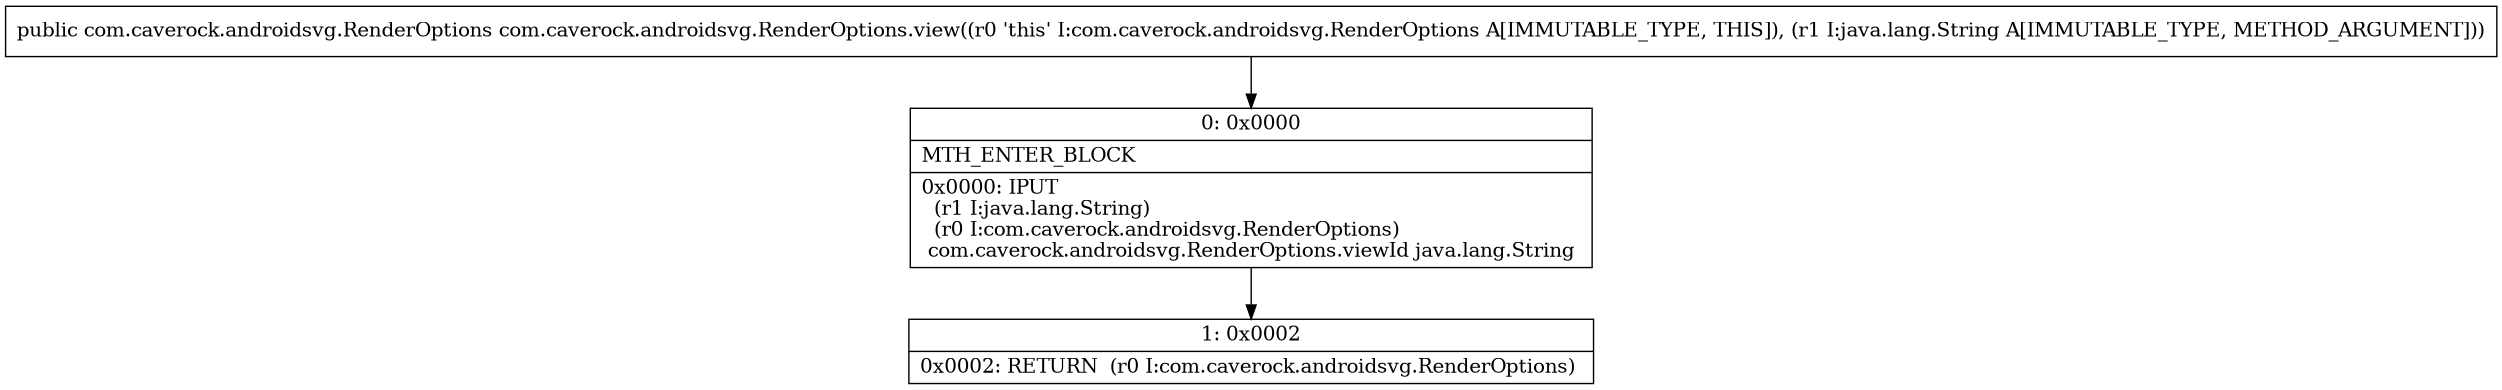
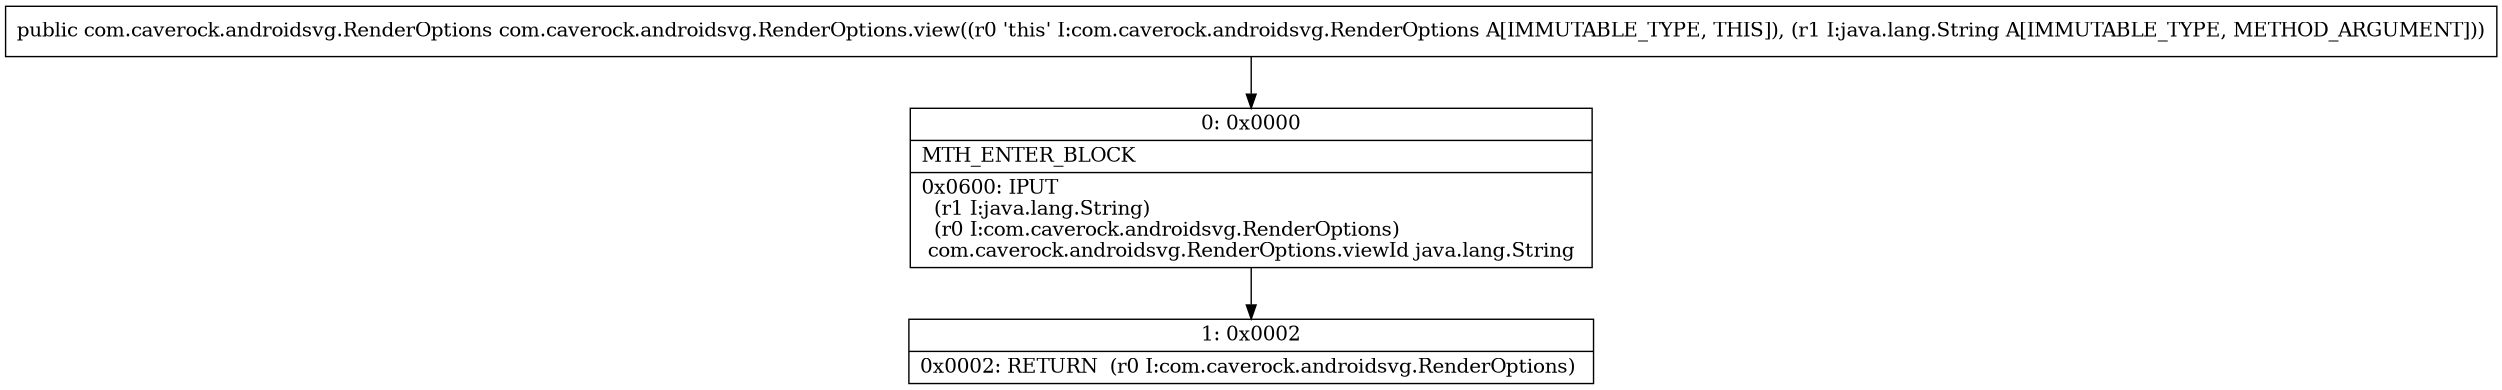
(996, 188) -> (996, 188)
